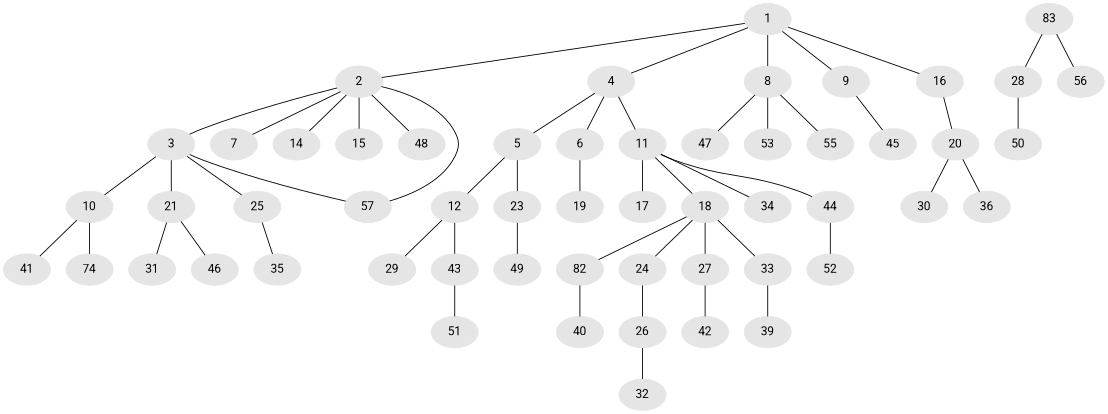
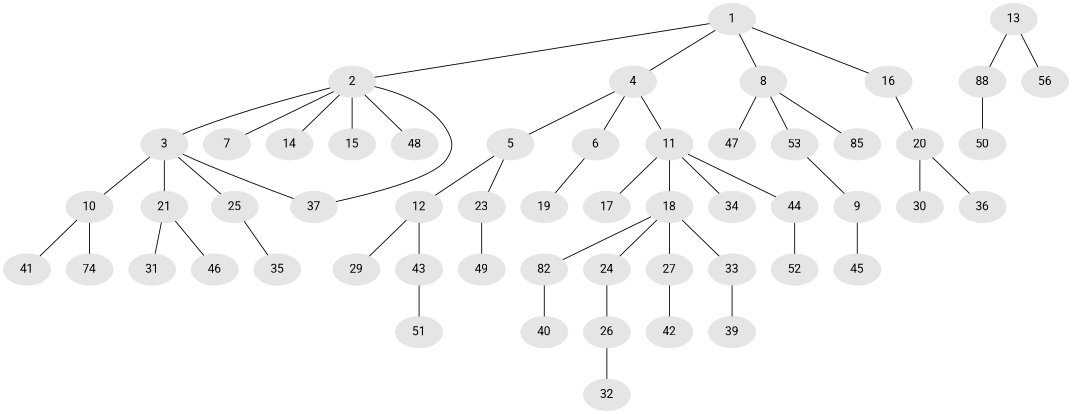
(1049, 19) -> (1014, 19)
(807, 50) -> (826, 176)
(1018, 82) -> (982, 82)
(830, 144) -> (857, 144)
(368, 207) -> (314, 207)
